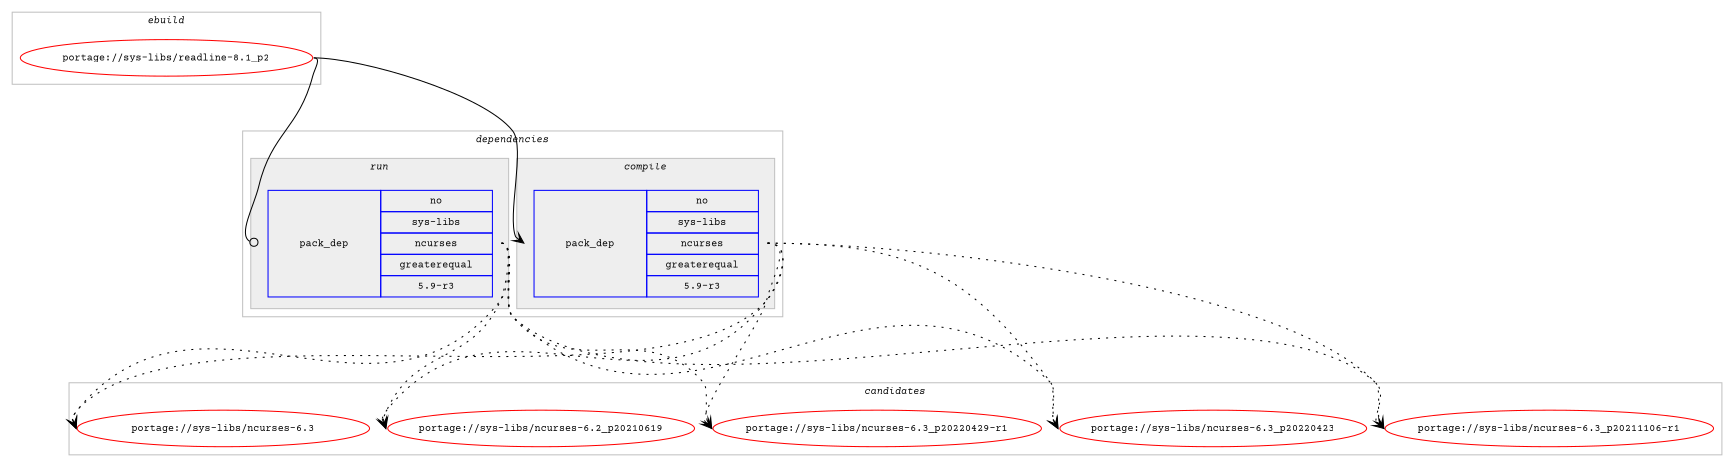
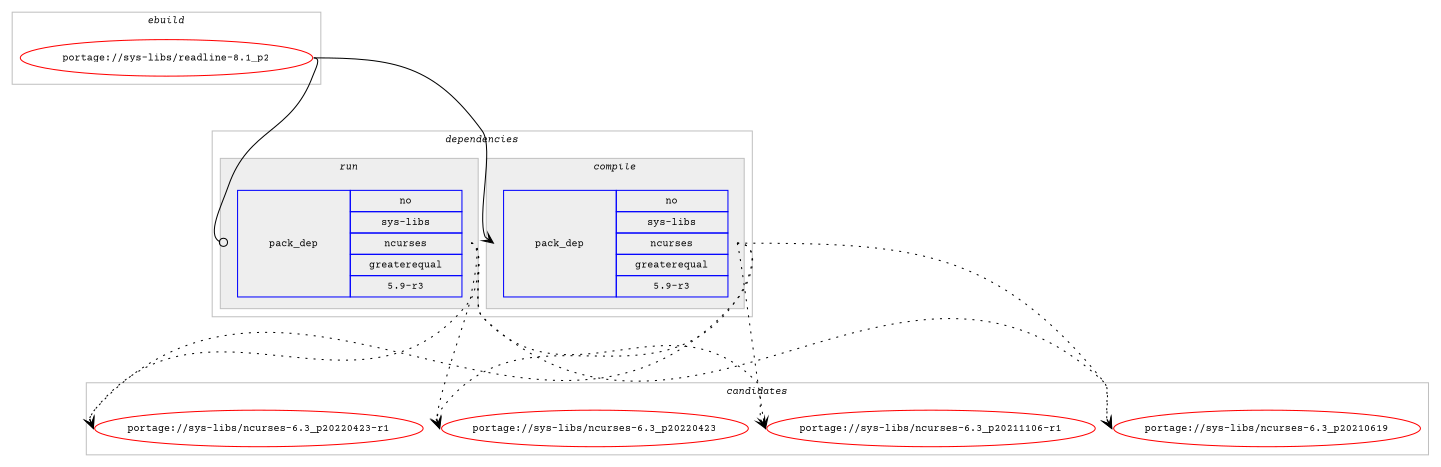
(223, 428) -> none
(541, 428) -> (1267, 428)
(877, 428) -> (259, 428)
